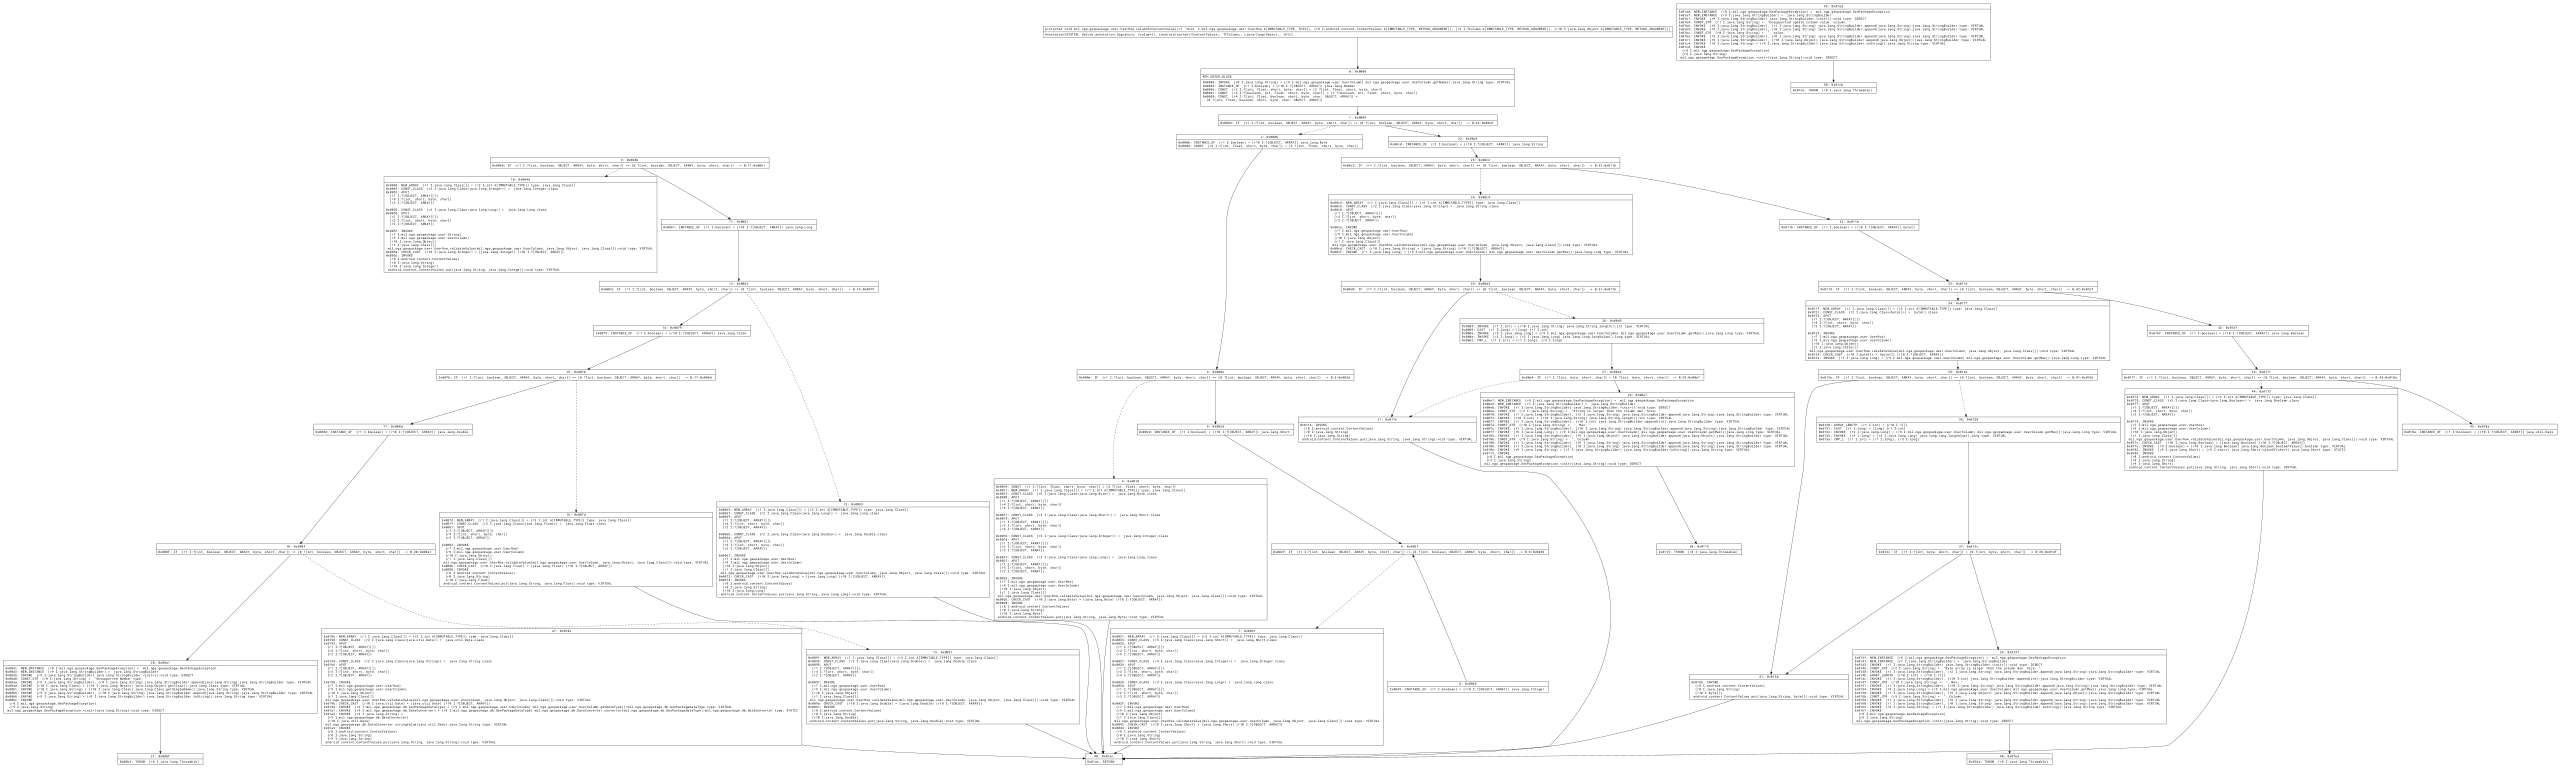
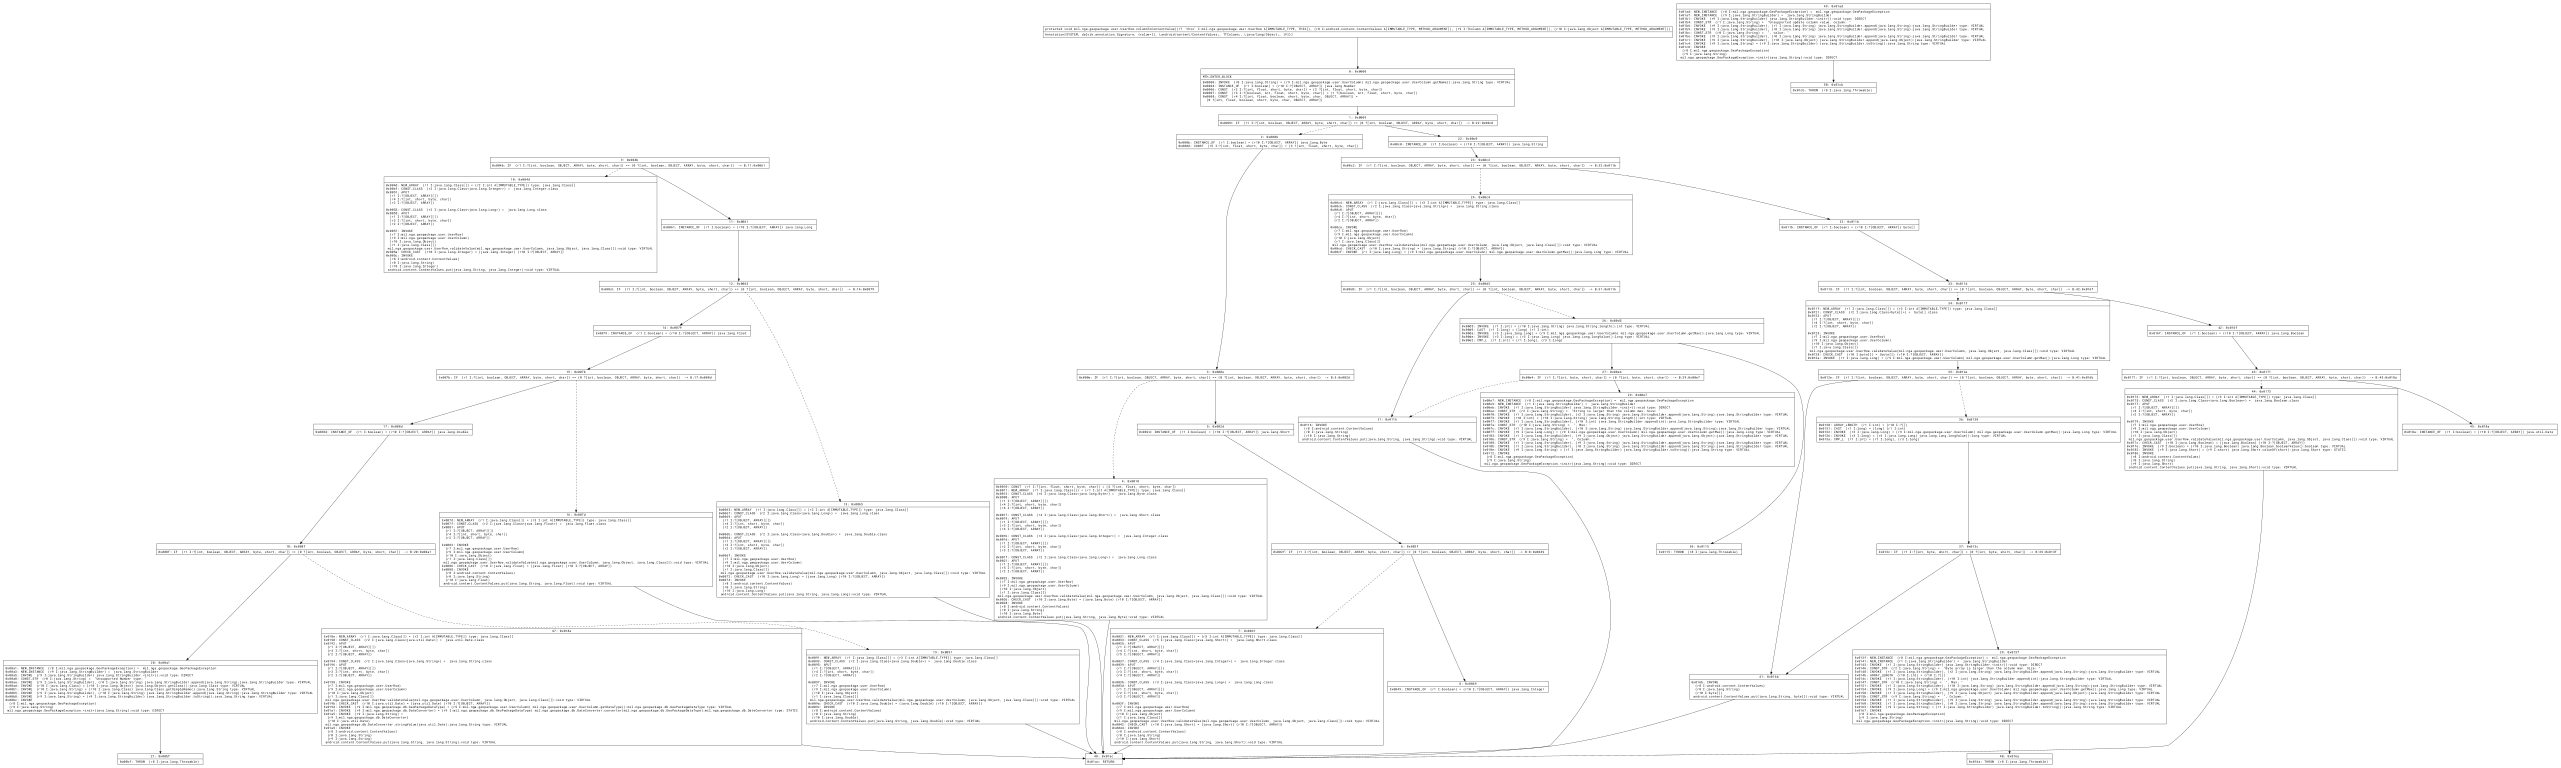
(424, 234) -> (425, 234)
(1676, 504) -> (1804, 421)
(1441, 619) -> (1437, 617)
